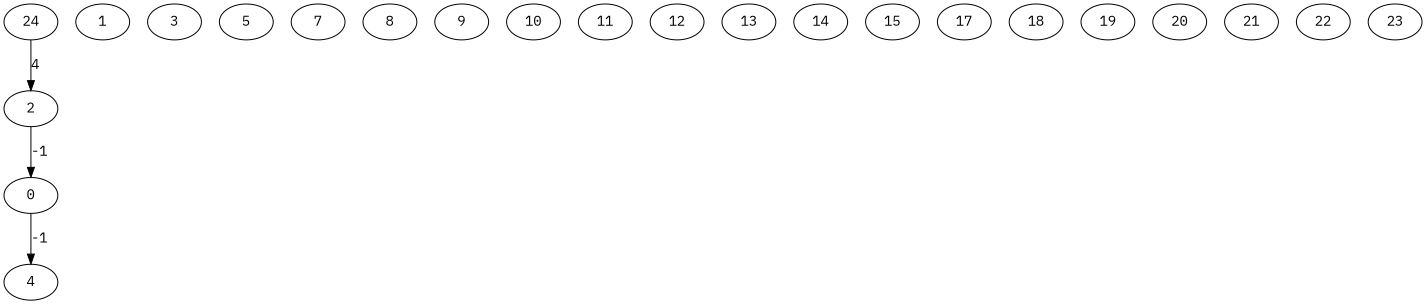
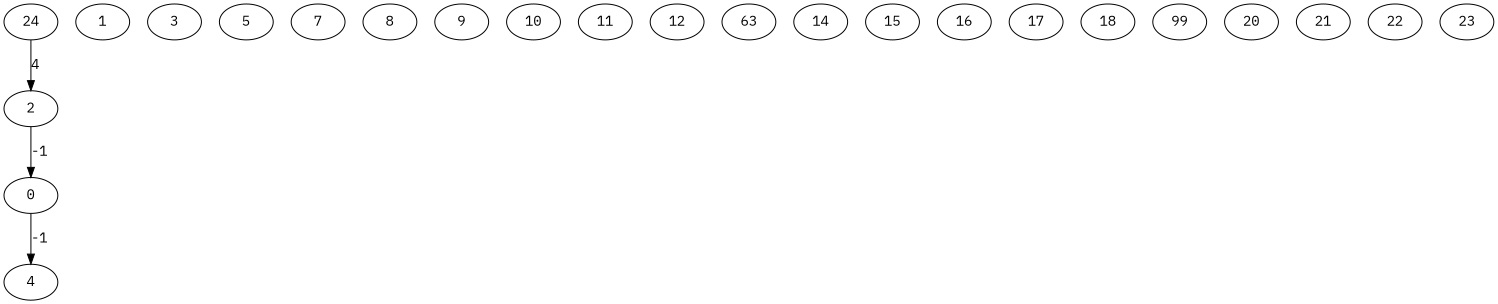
(749, 22) -> (749, 22)
none -> (964, 22)
(1108, 22) -> (1180, 22)
